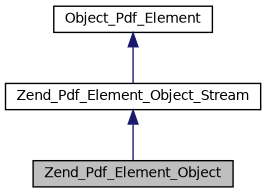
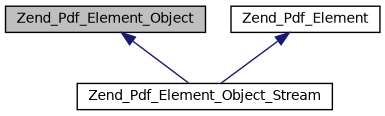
(133, 19) -> (305, 19)
(133, 142) -> (161, 62)
